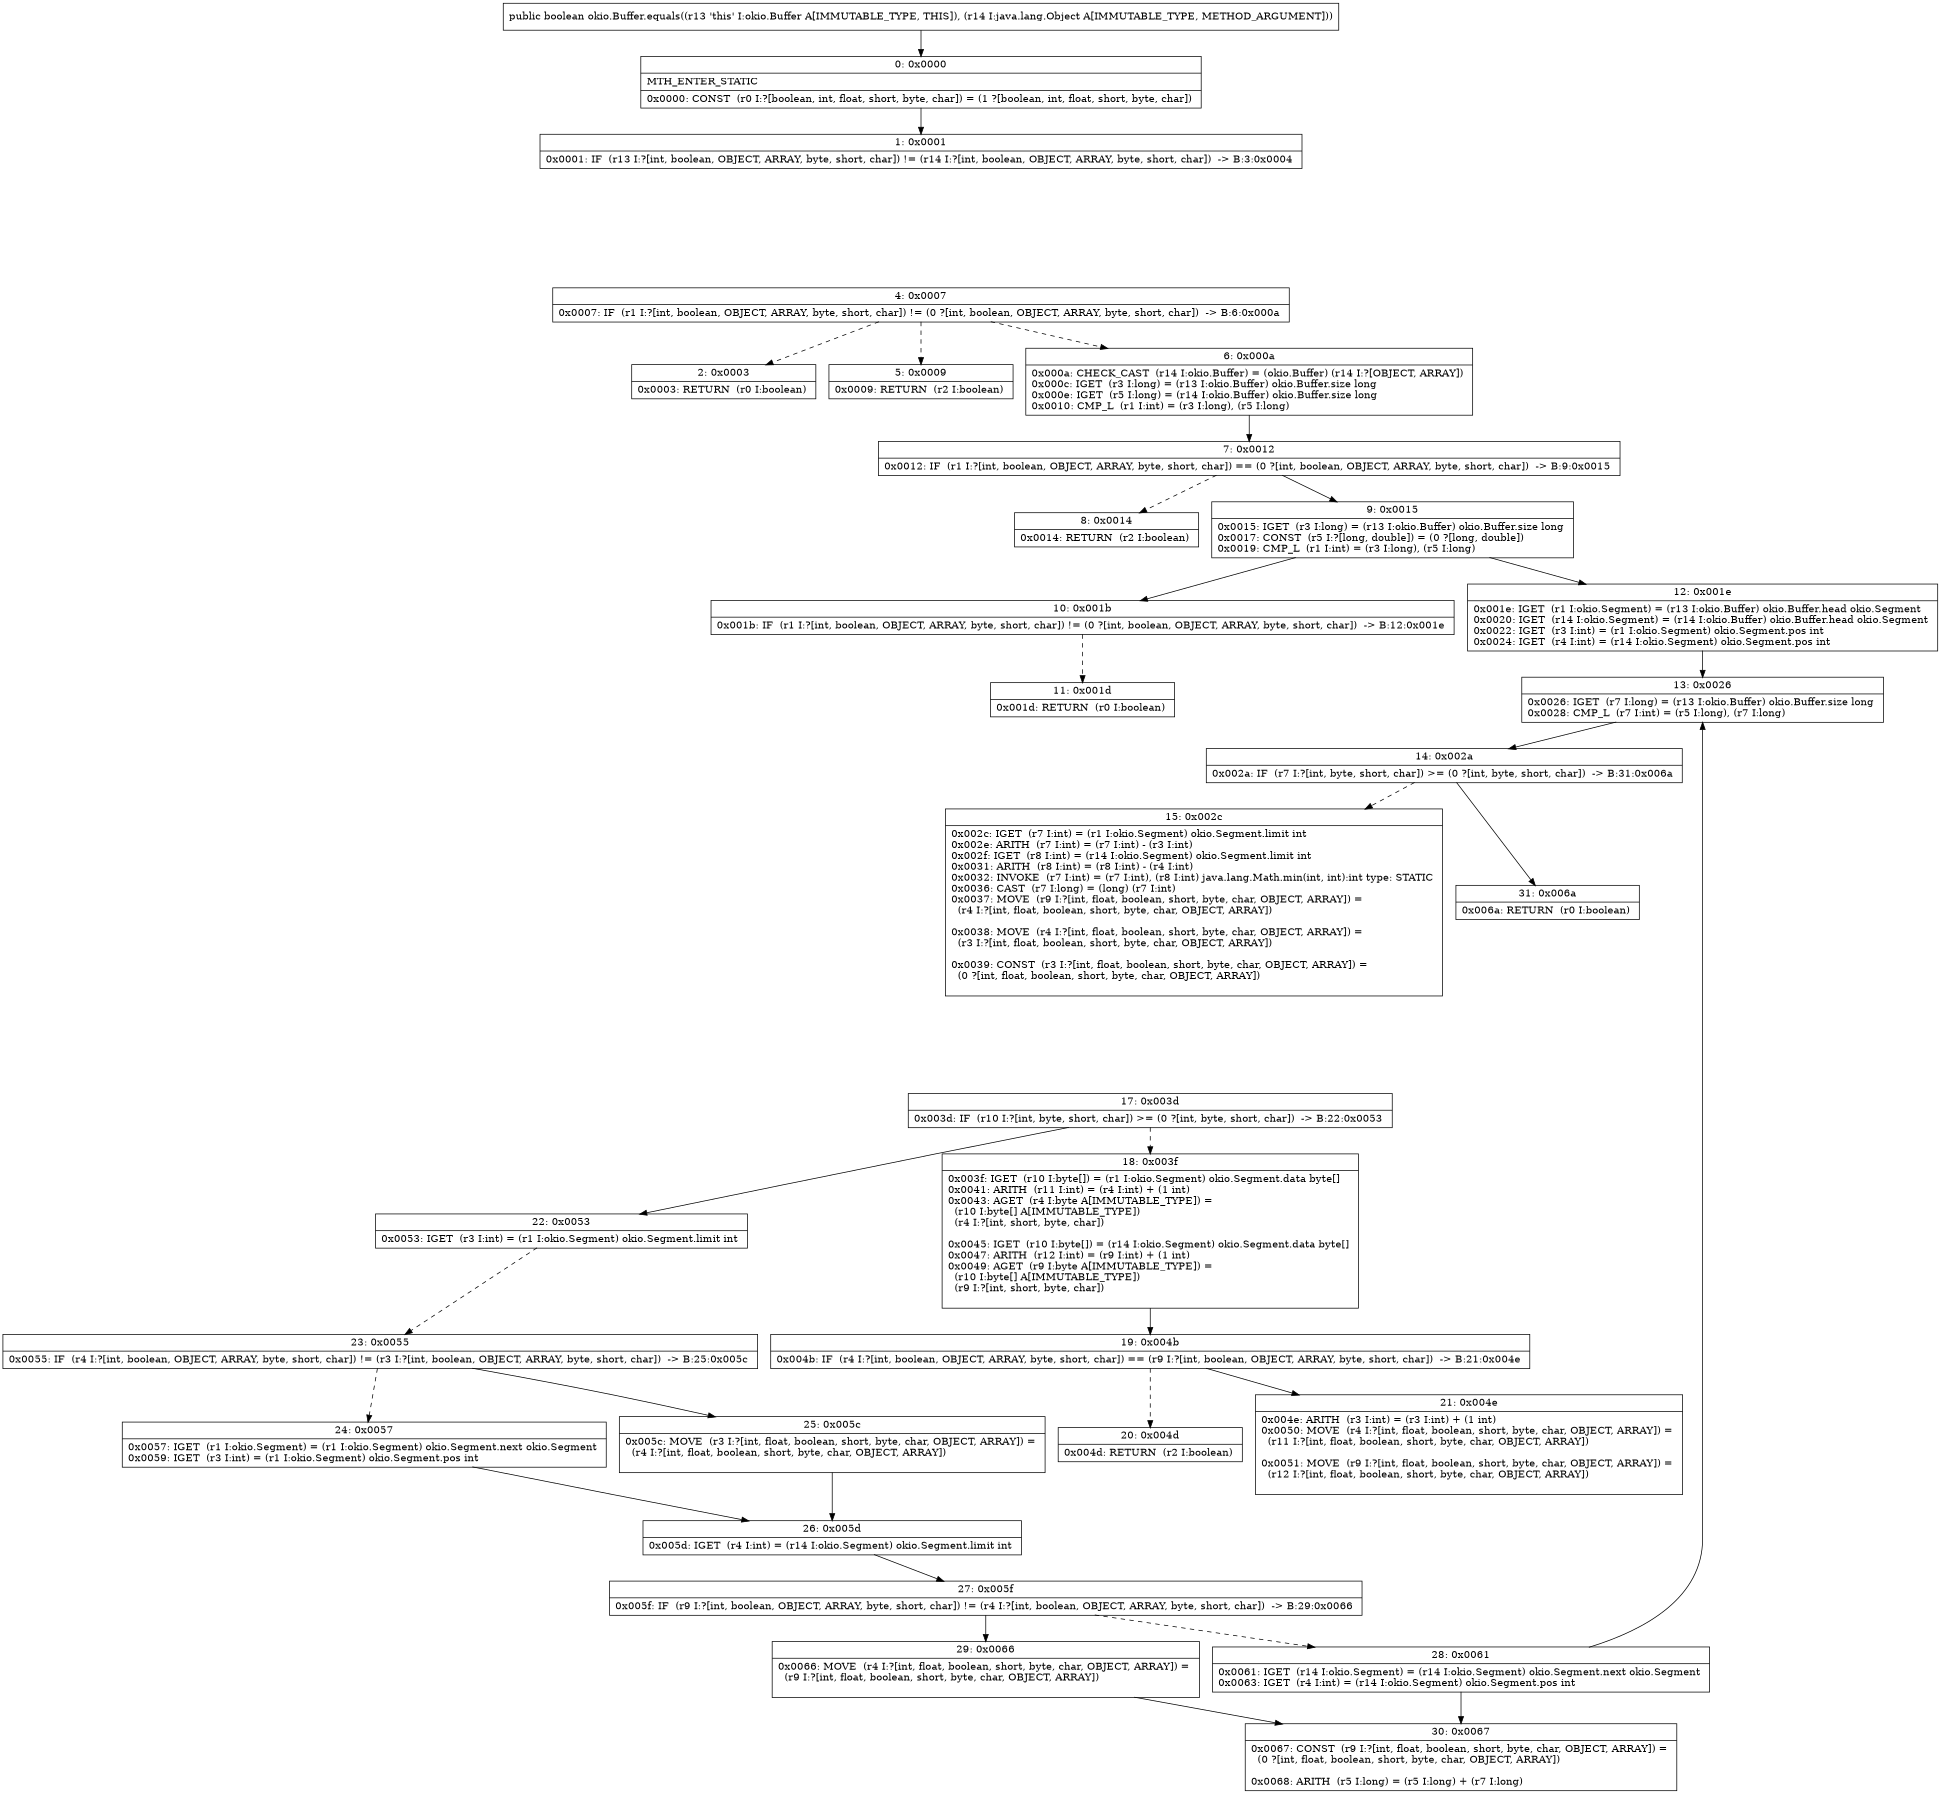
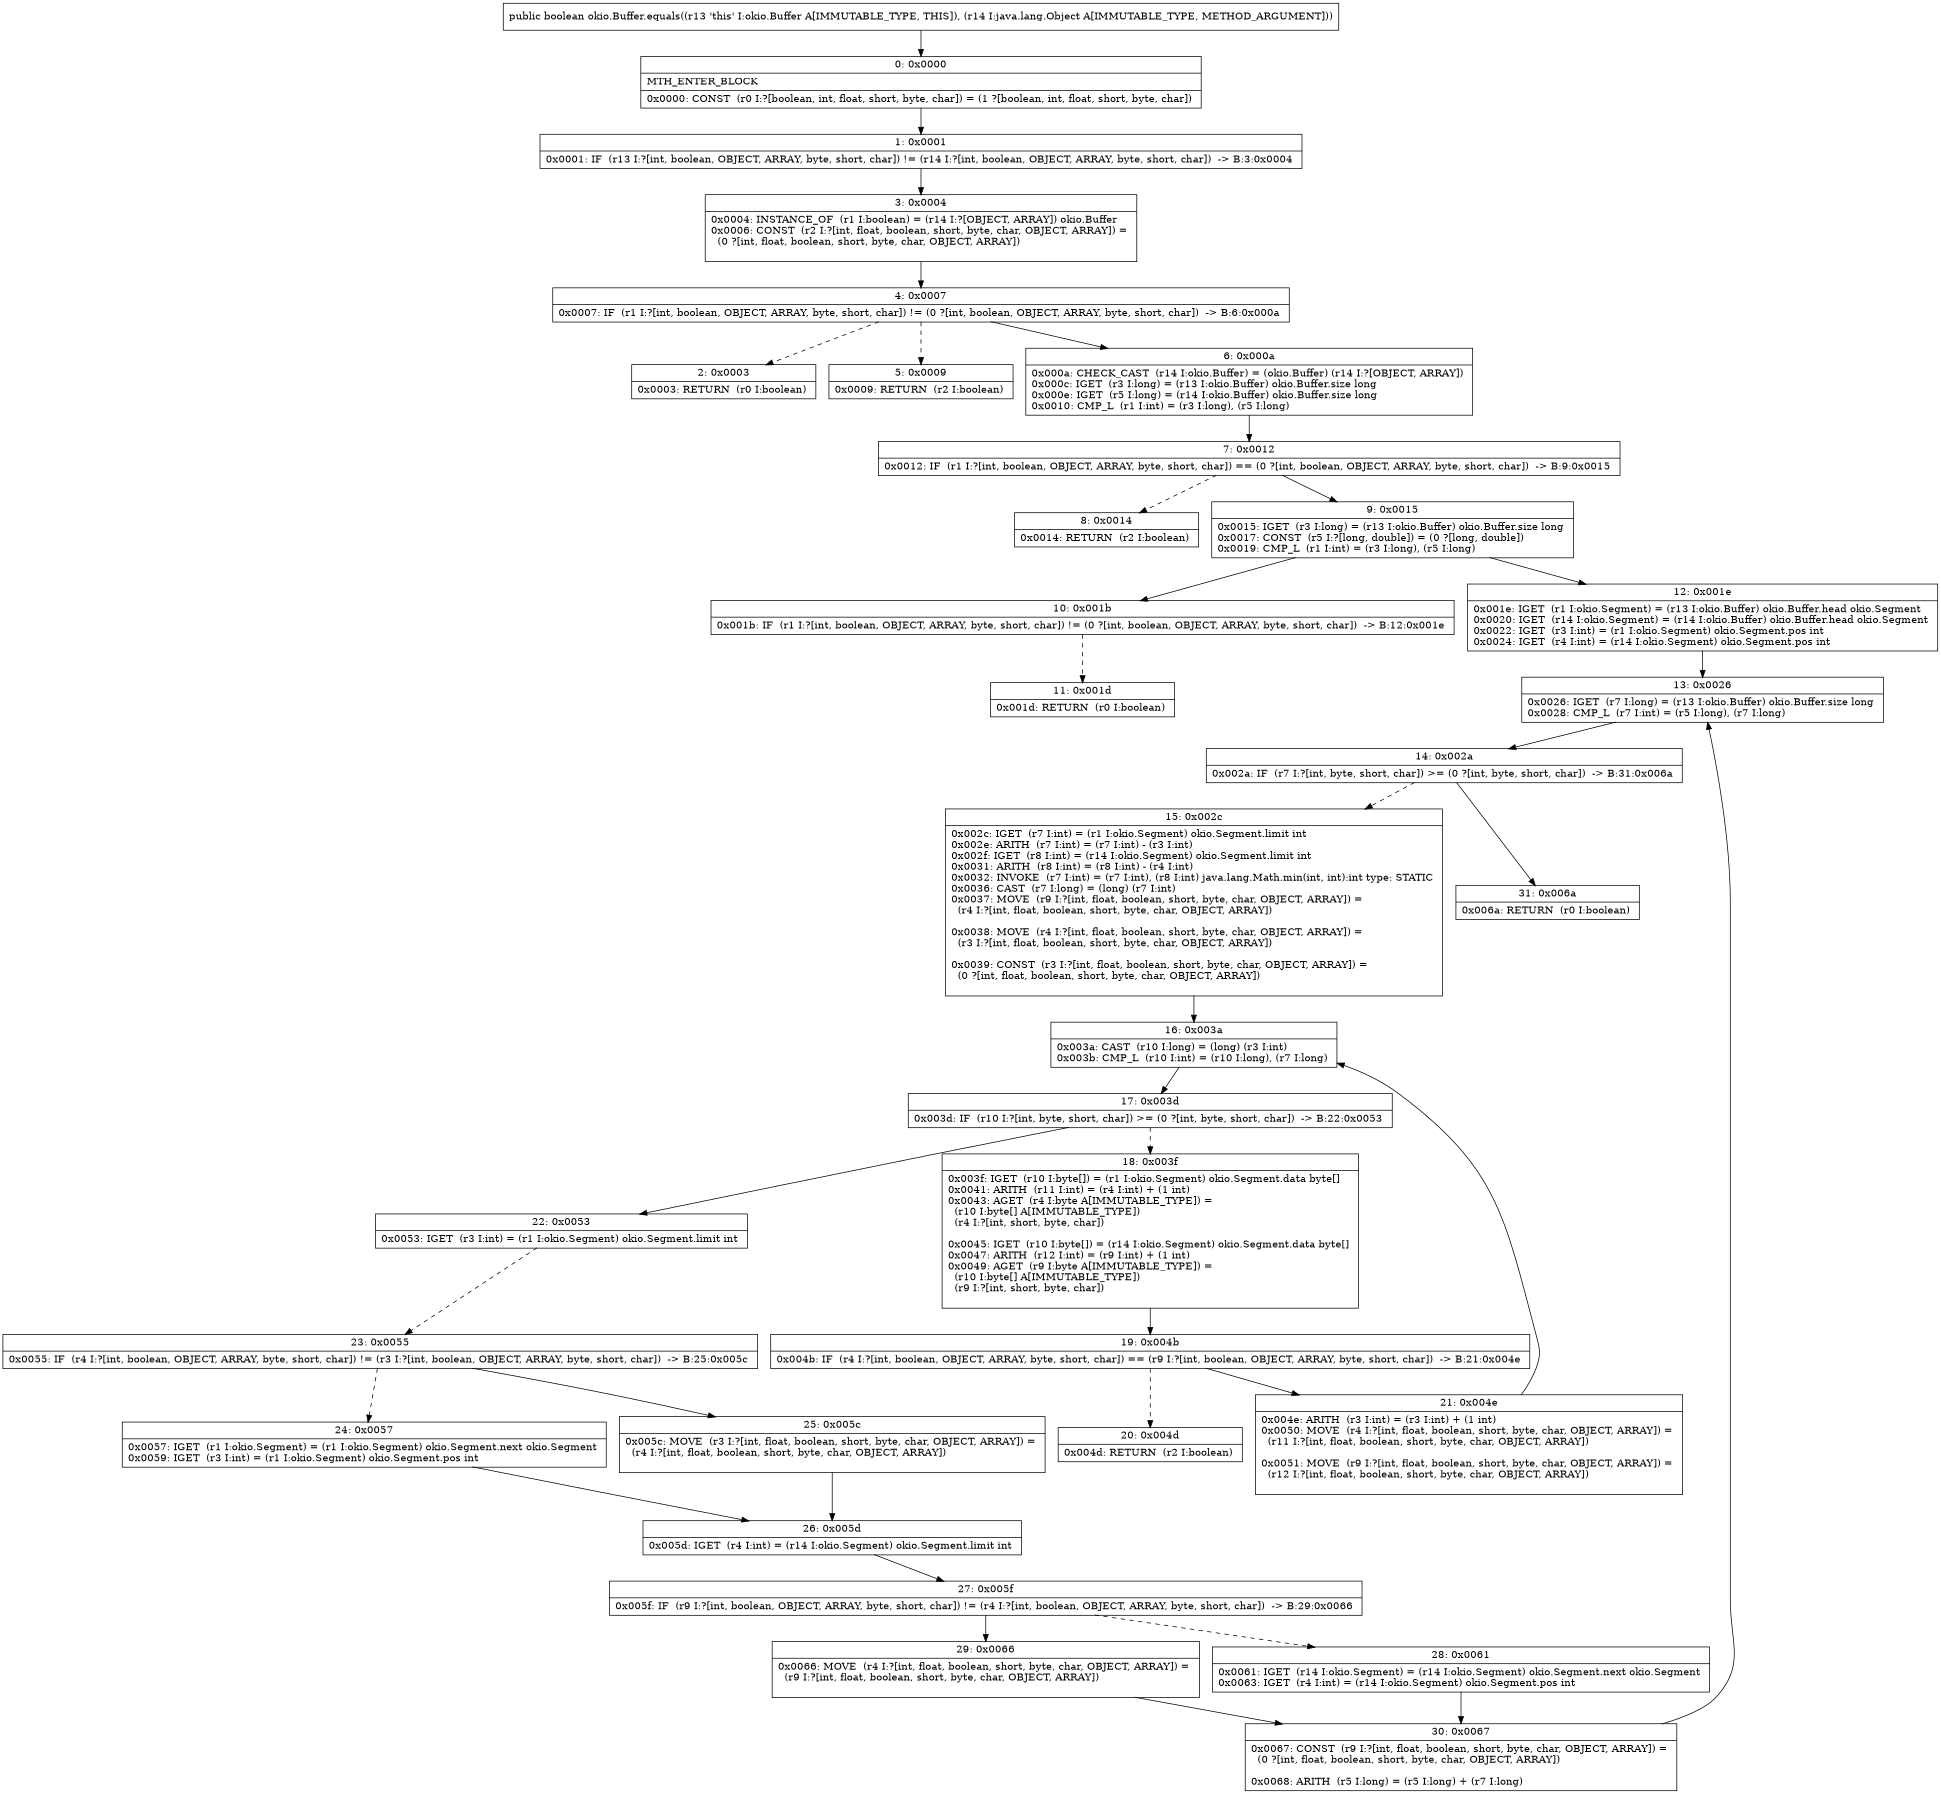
(703, 82) -> (703, 82)
none -> (921, 228)
(1046, 334) -> (1046, 334)
none -> (1194, 1045)
(1703, 1219) -> (1730, 1246)
